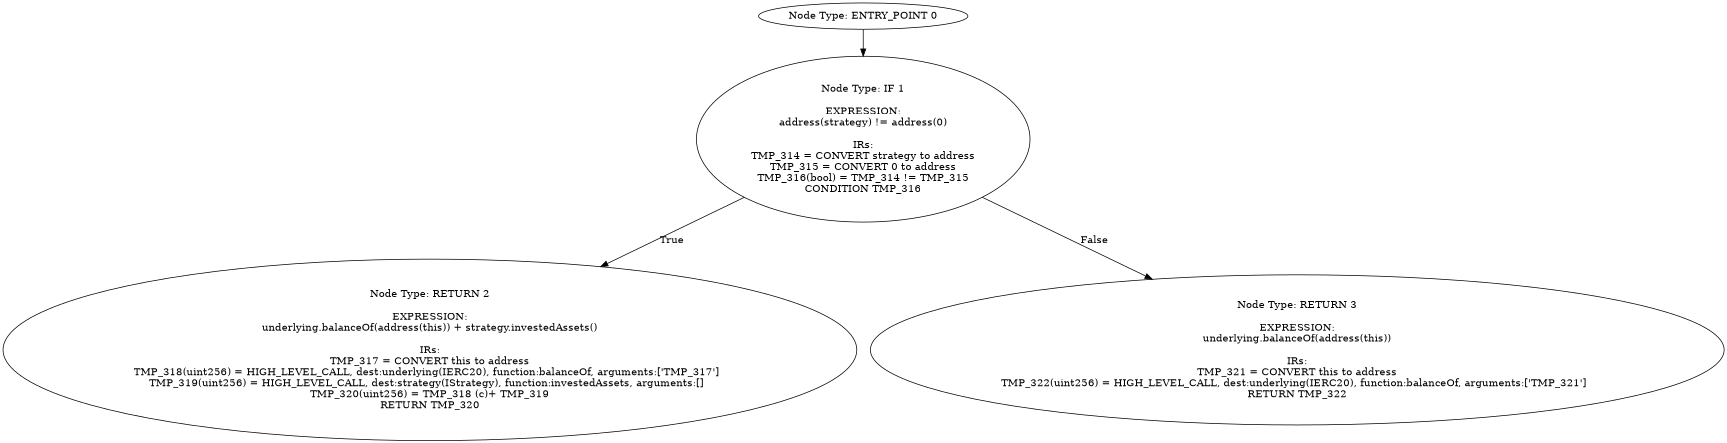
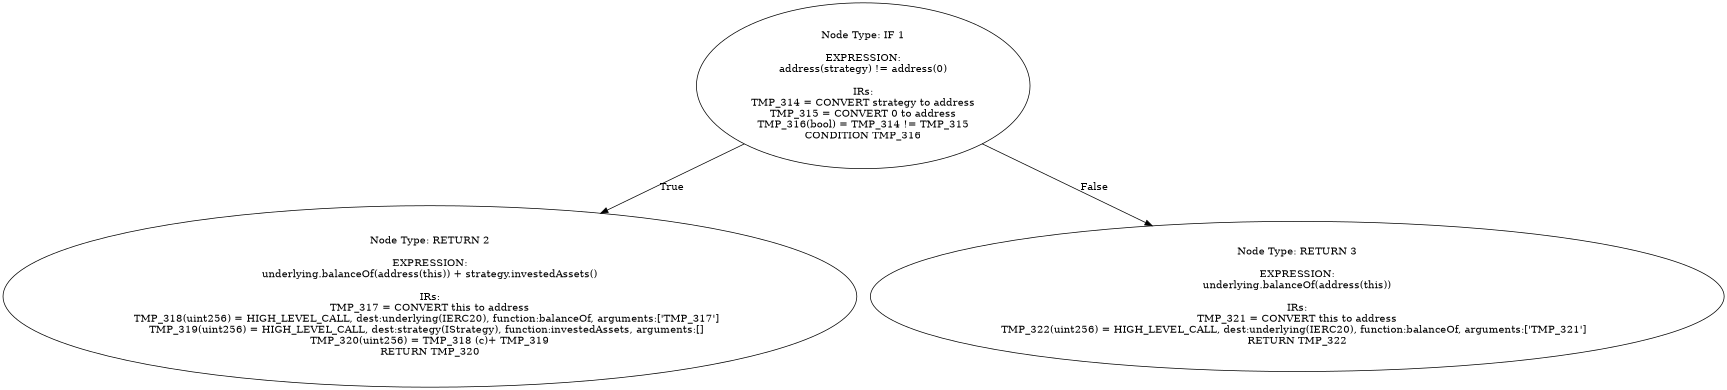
(863, 16) -> none
